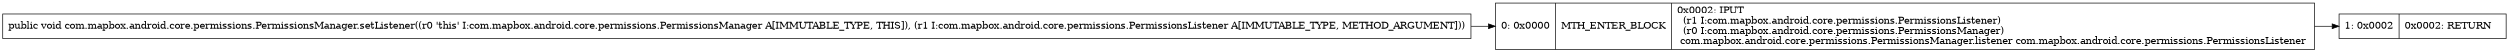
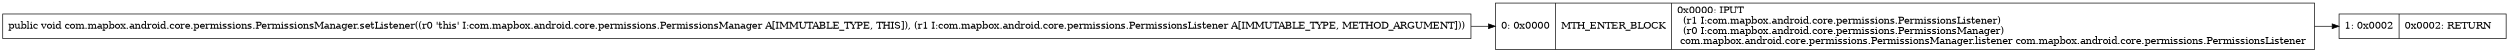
(1713, 11) -> (1713, 11)
